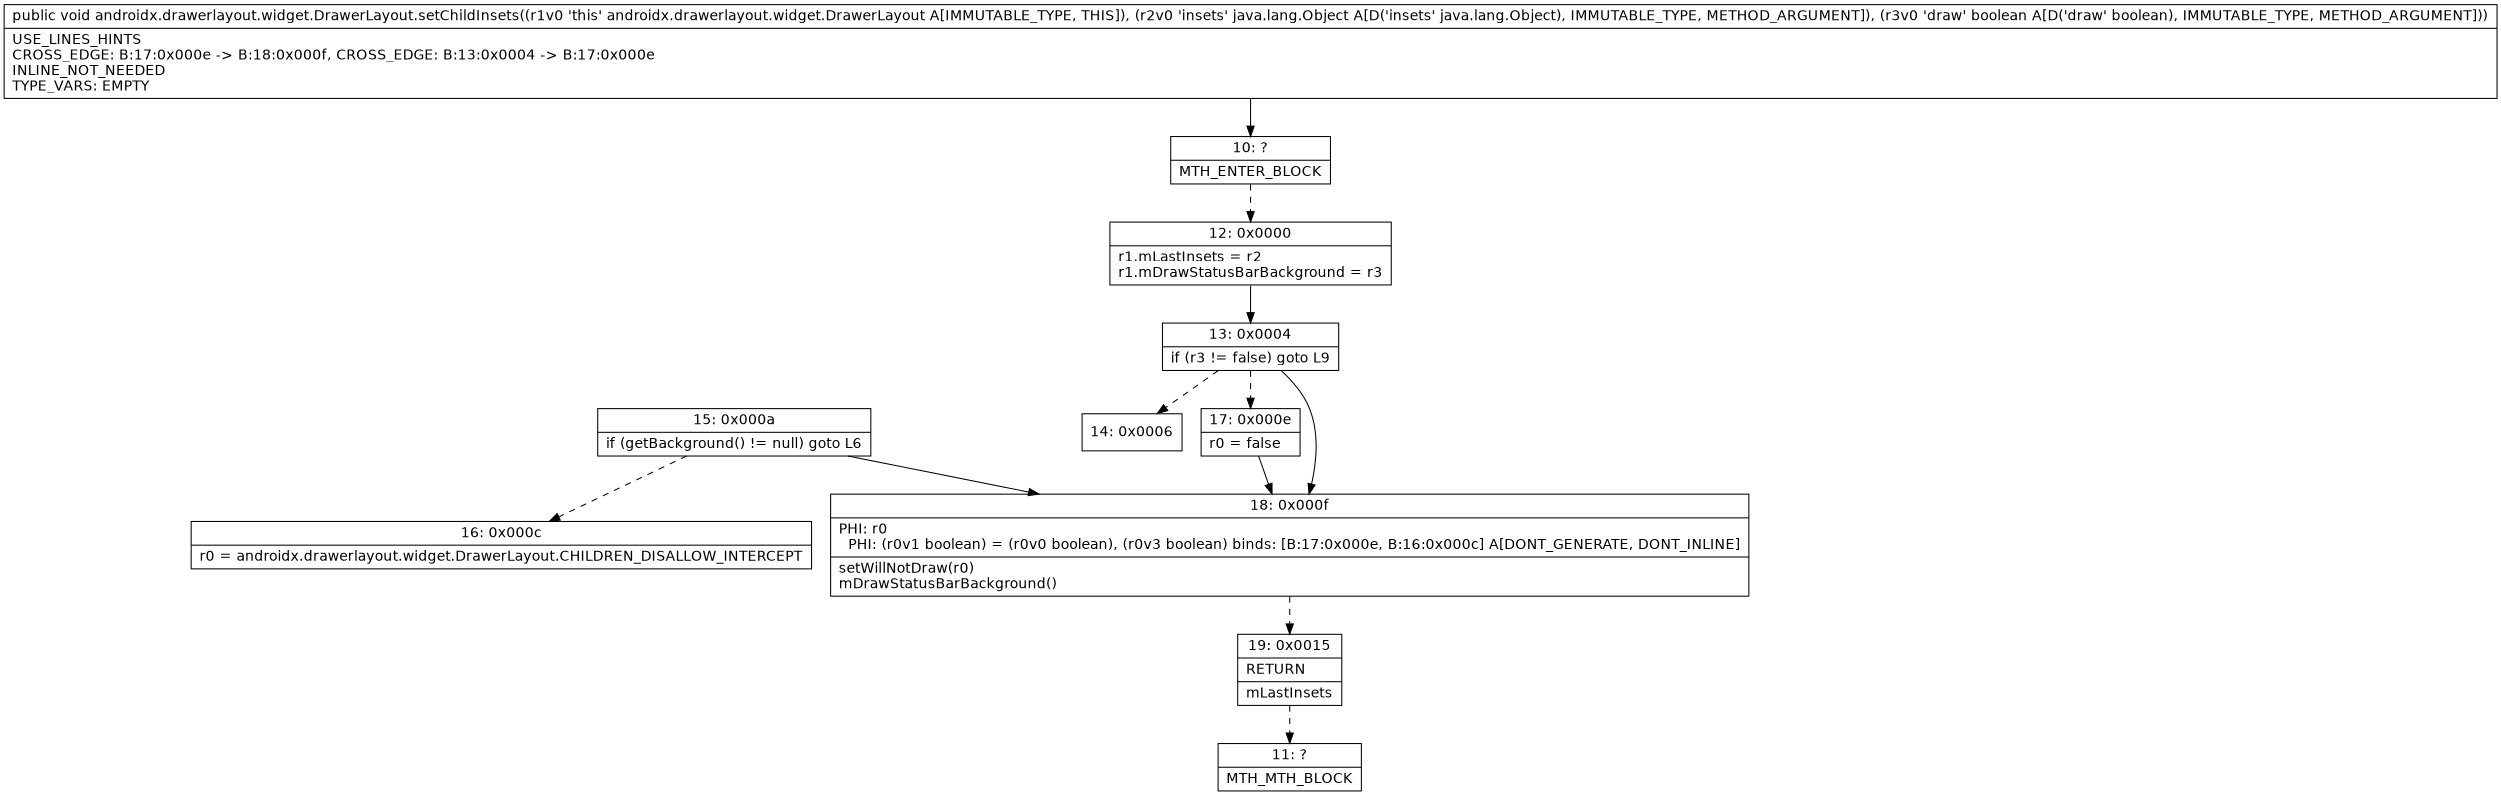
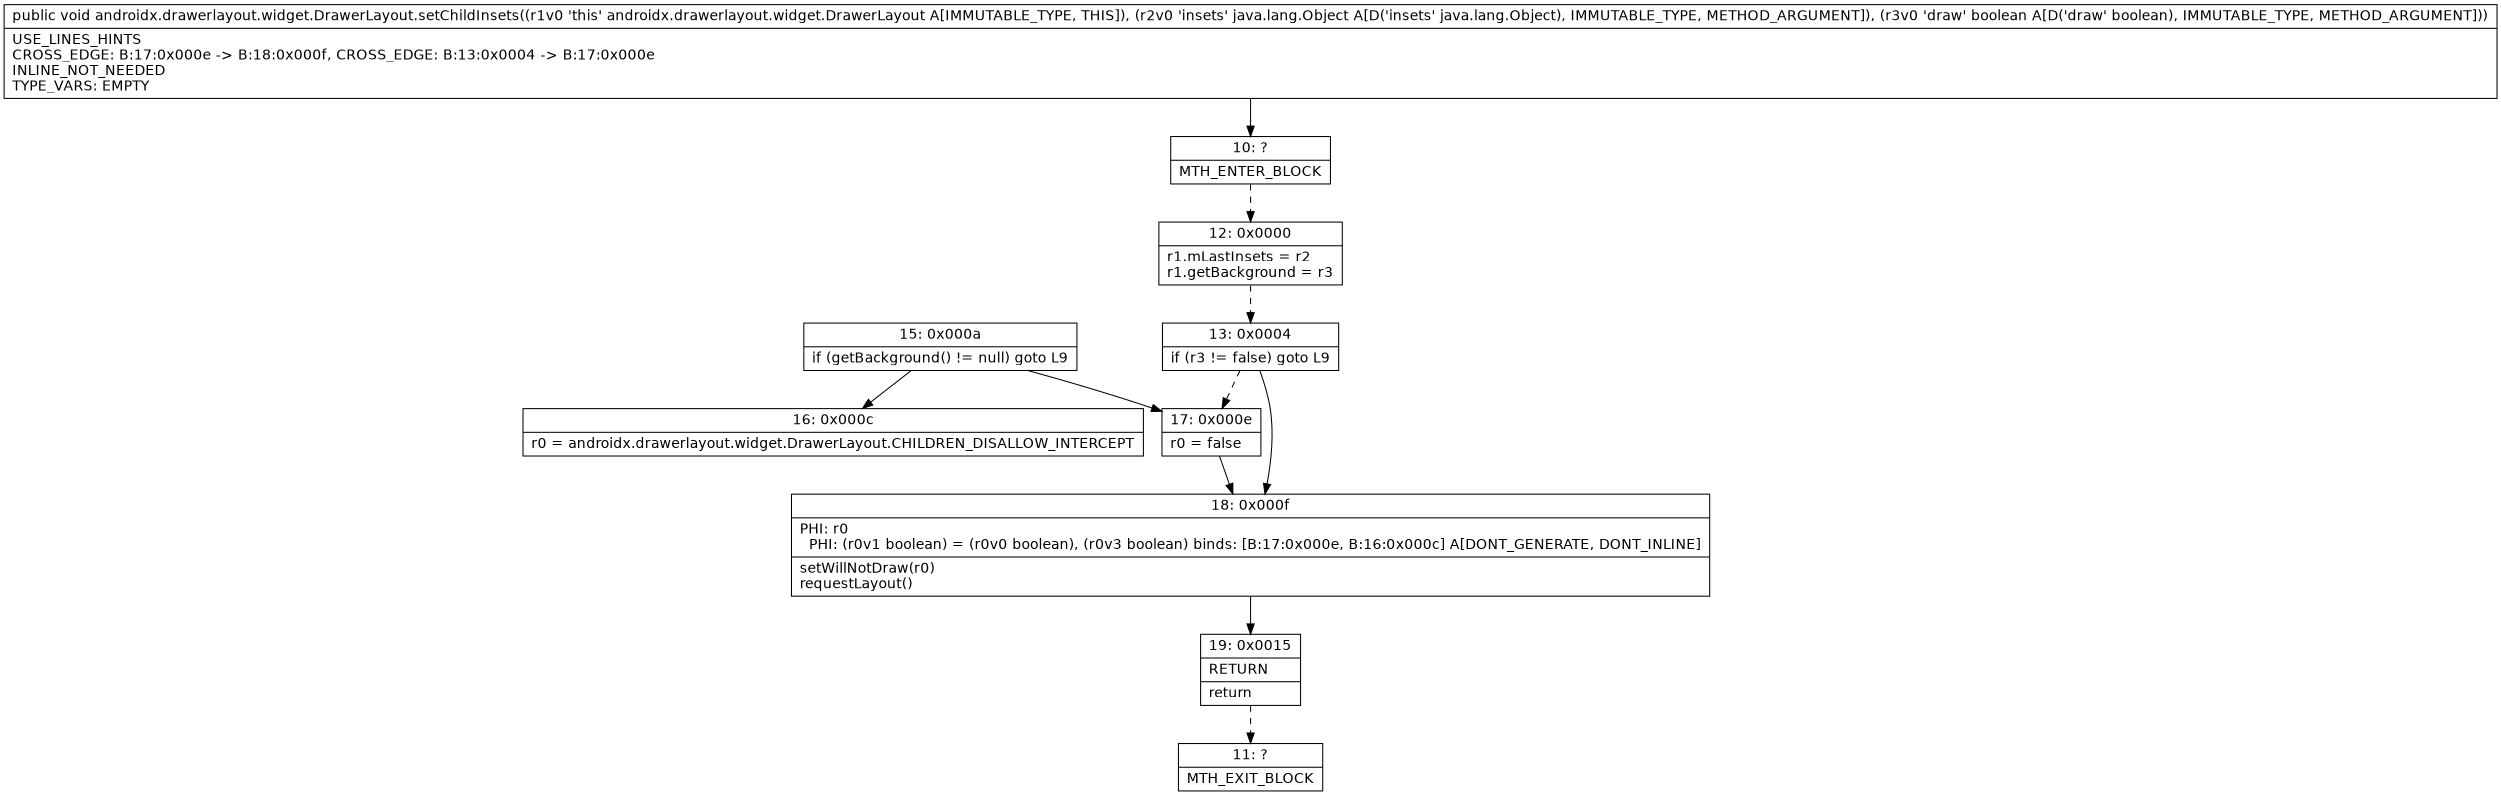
(1251, 273) -> (1251, 273)
(1251, 299) -> (1251, 299)
(1132, 432) -> none
(734, 444) -> (940, 358)
(938, 474) -> (1090, 388)
(623, 486) -> (891, 386)
(948, 584) -> (856, 584)
(1290, 610) -> (1251, 610)
(1290, 693) -> (1231, 693)
(1290, 779) -> (1251, 779)
